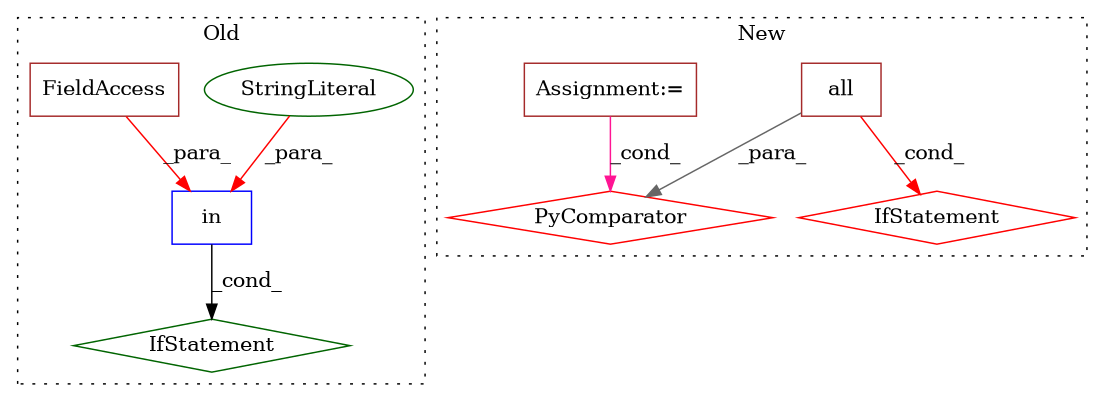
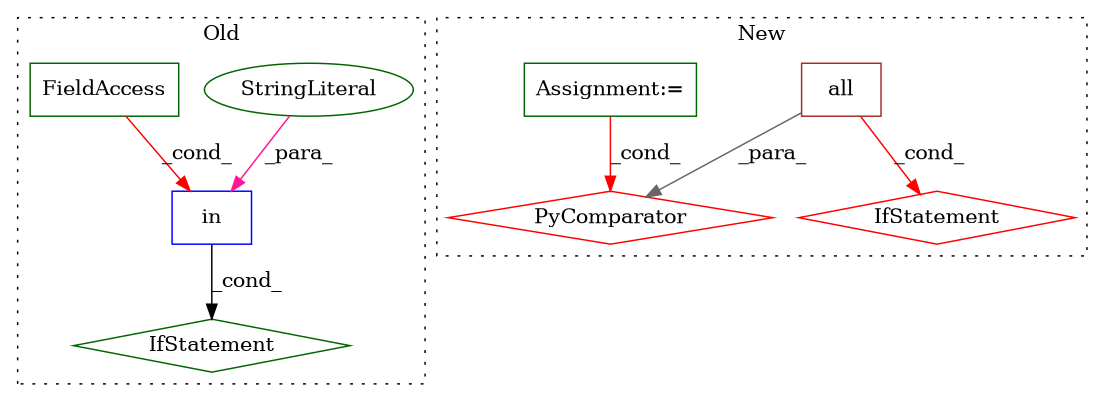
(104, 90) -> (104, 90)
(610, 90) -> (610, 90)
(610, 146) -> (610, 146)
(265, 147) -> (265, 147)
(197, 154) -> (197, 154)
